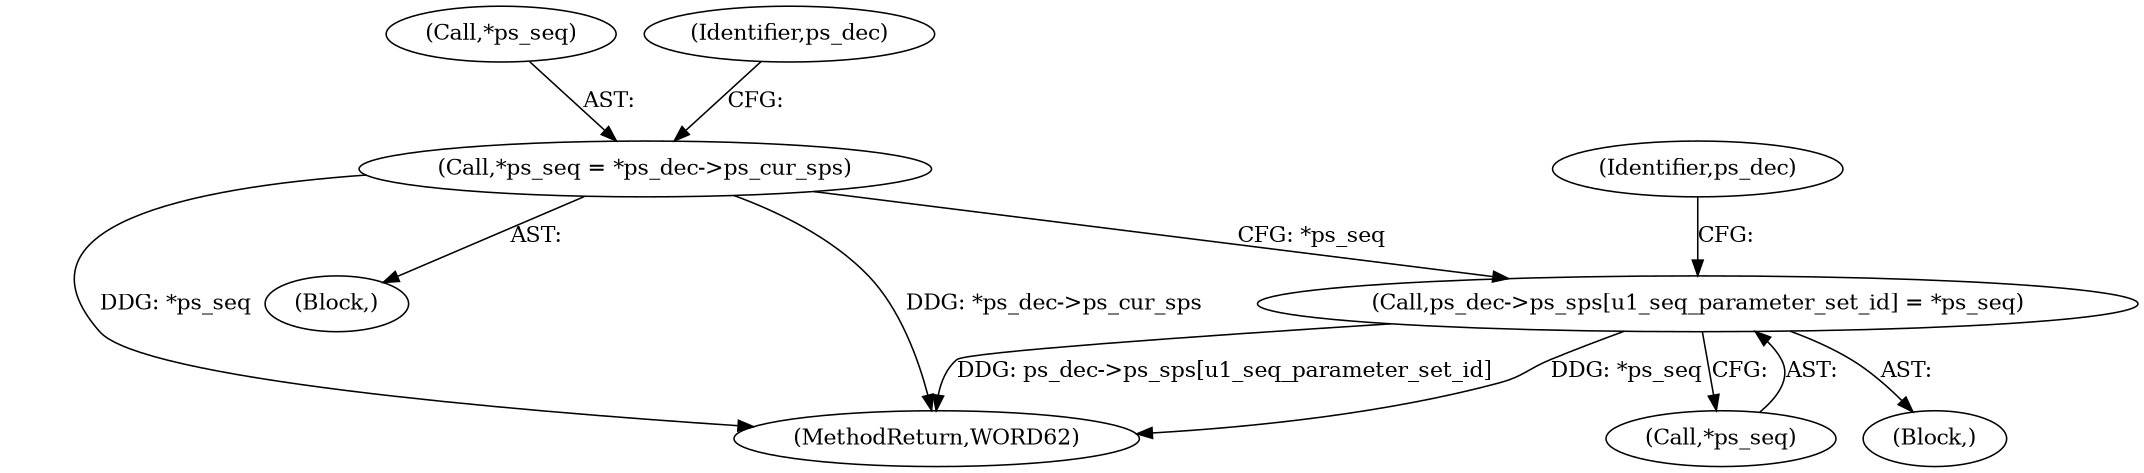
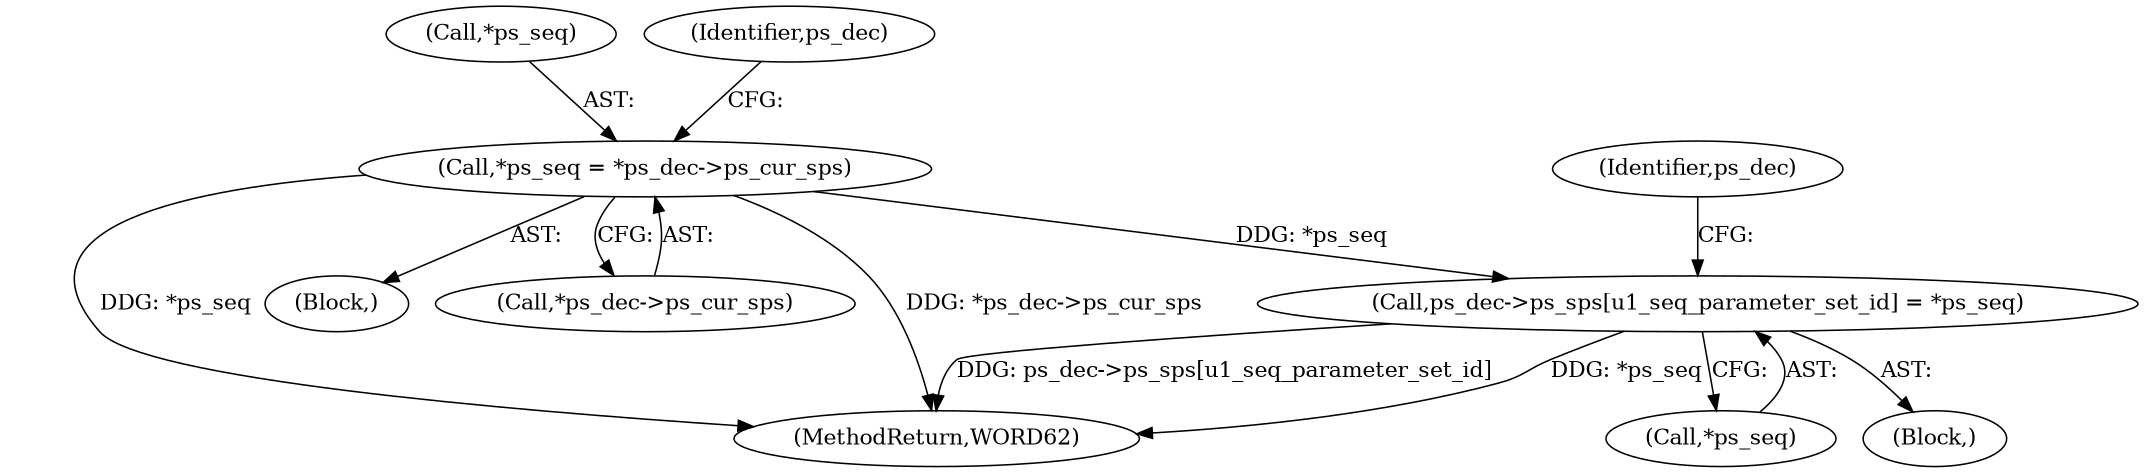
(1312, 236) -> (1312, 236)
none -> (645, 304)
